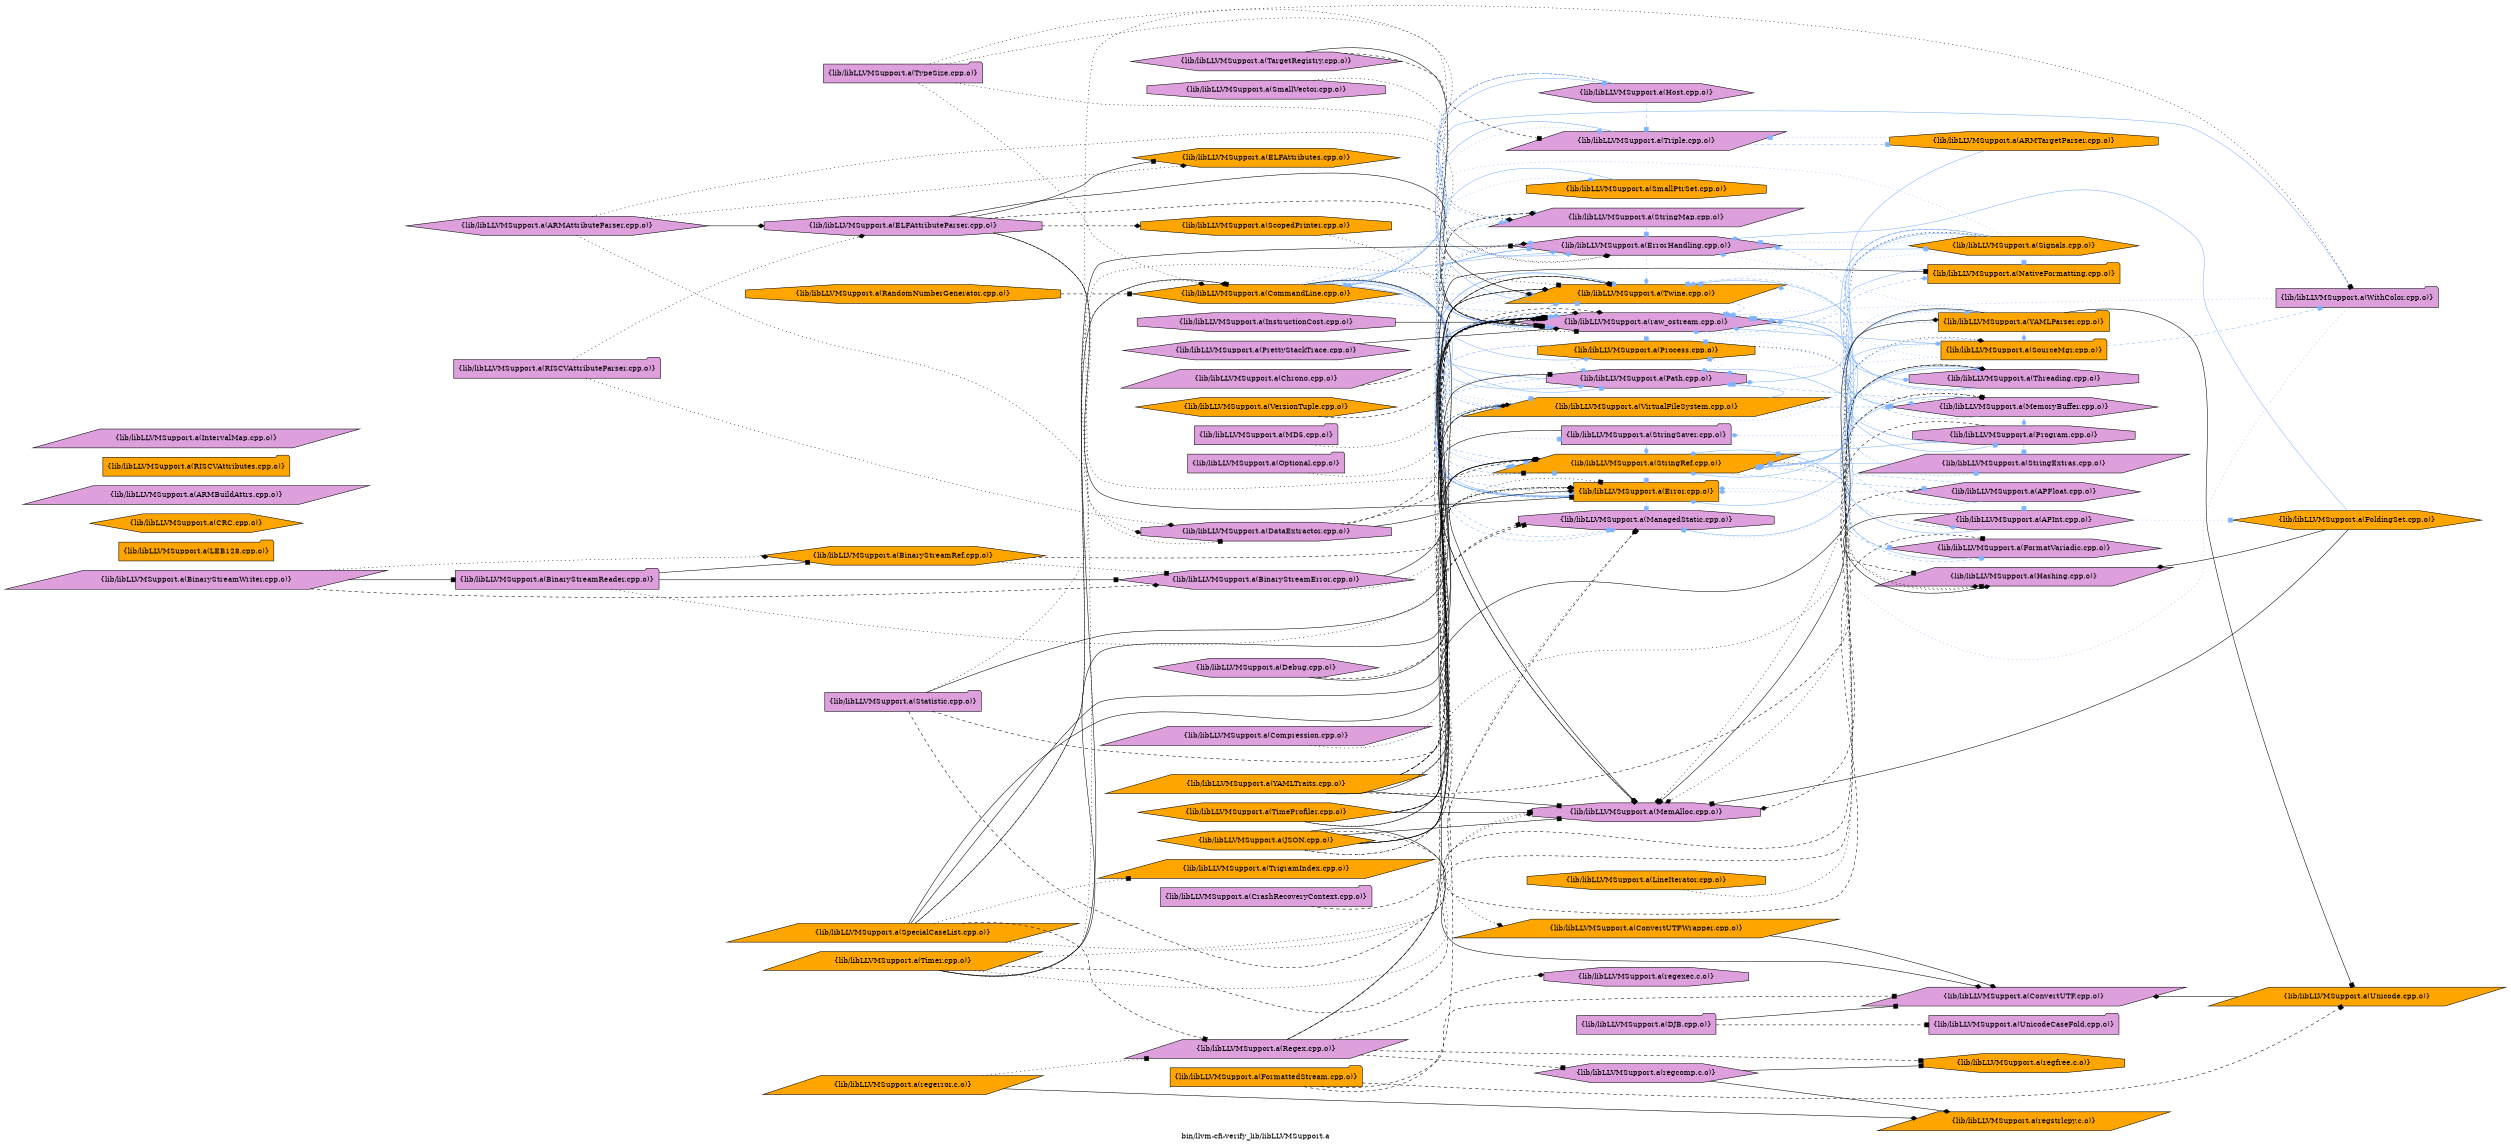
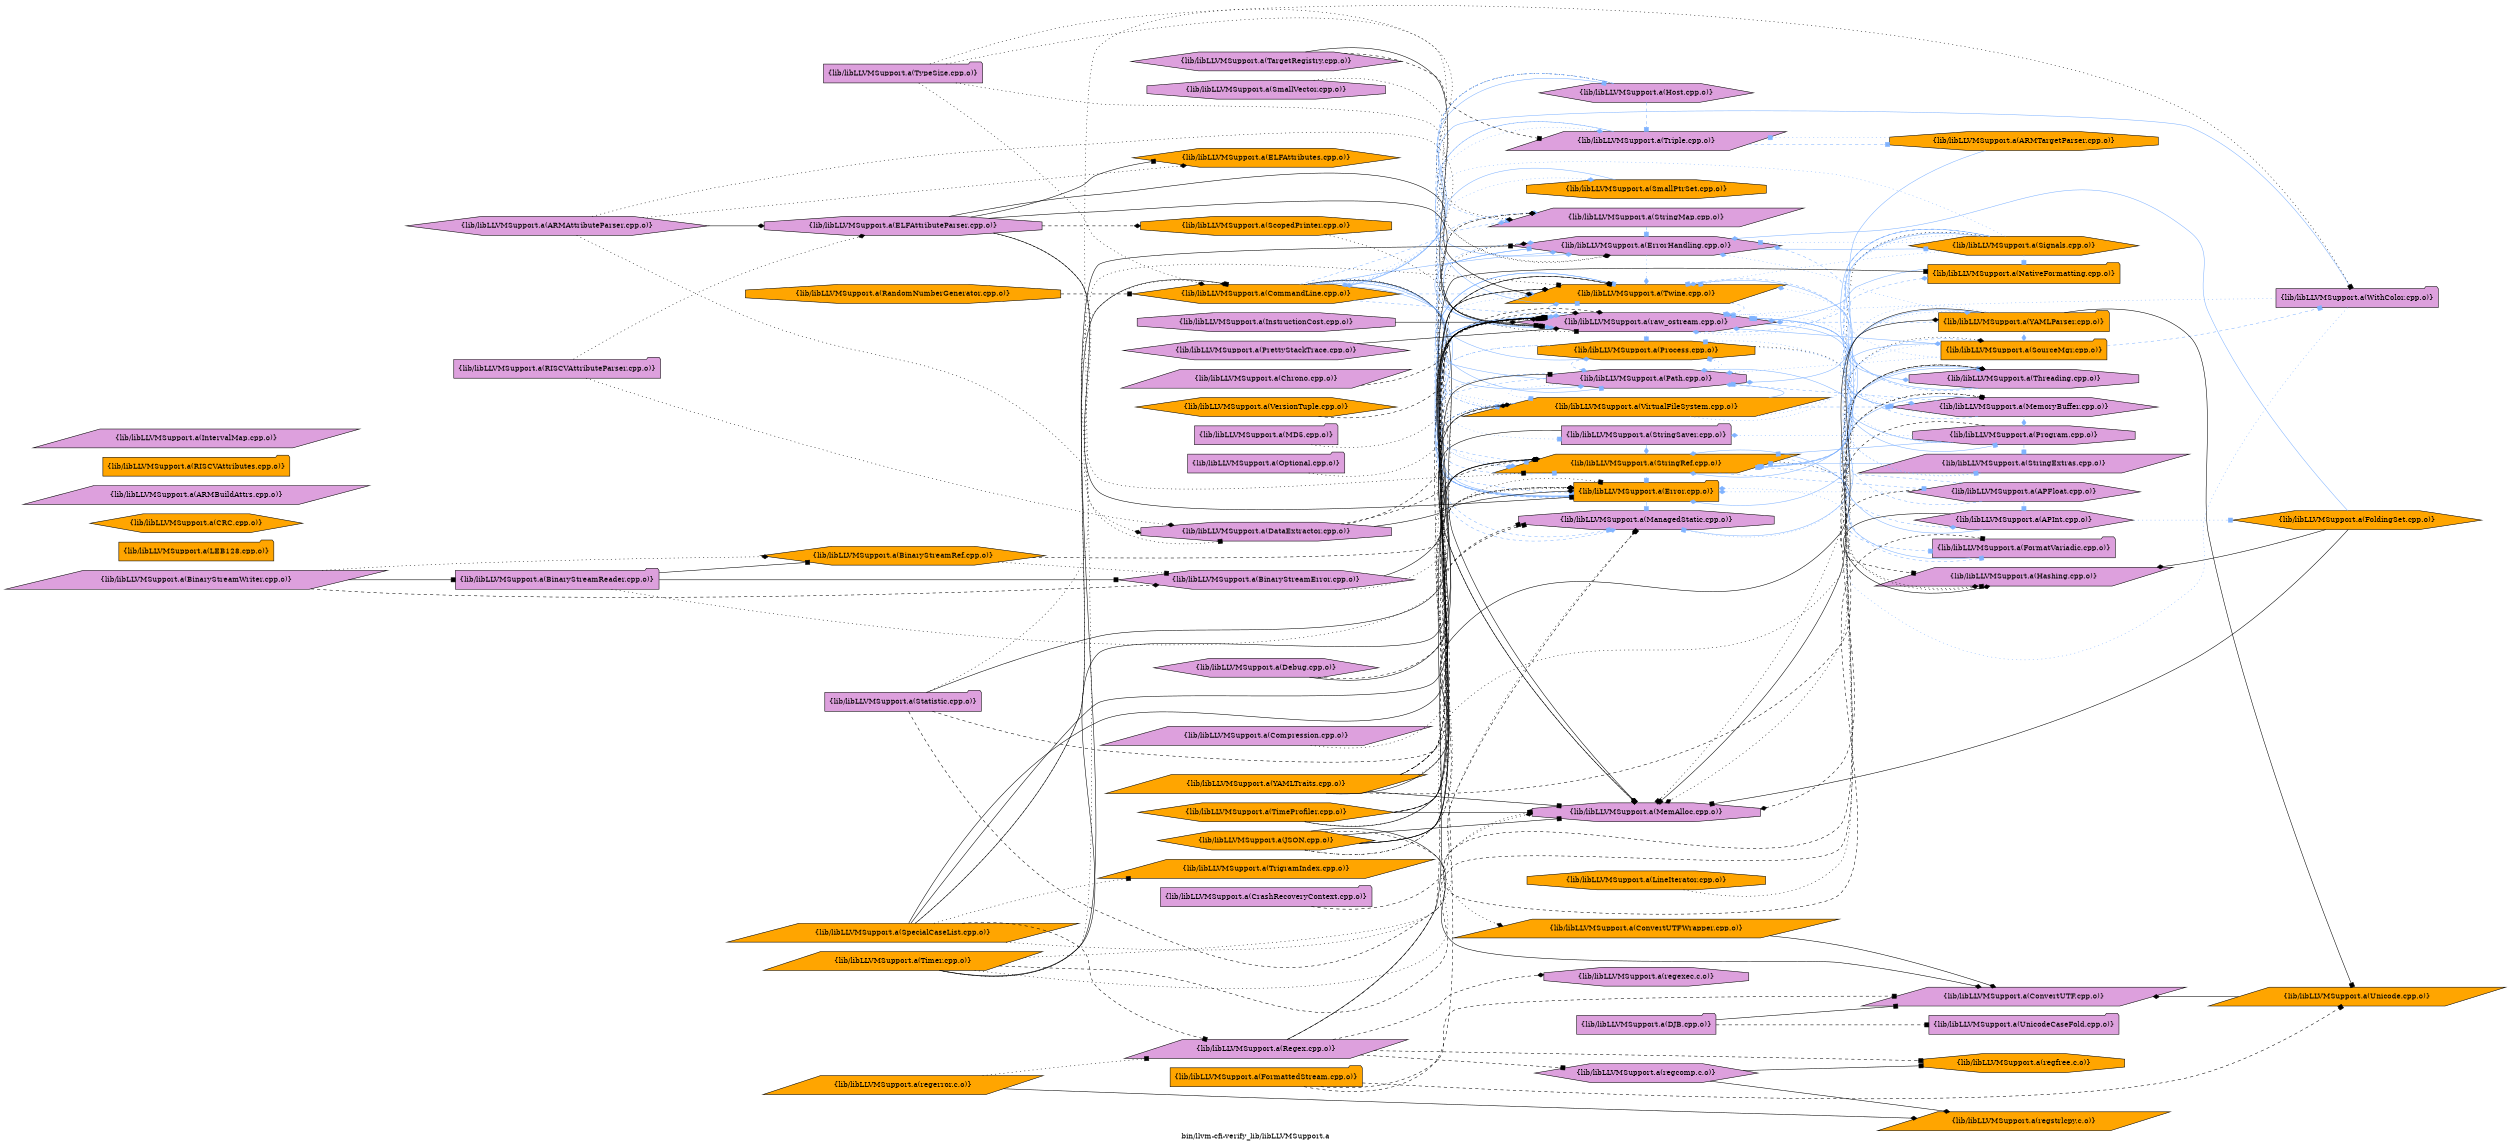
(1305, 201) -> (1305, 201)
(2024, 548) -> (2024, 548)
